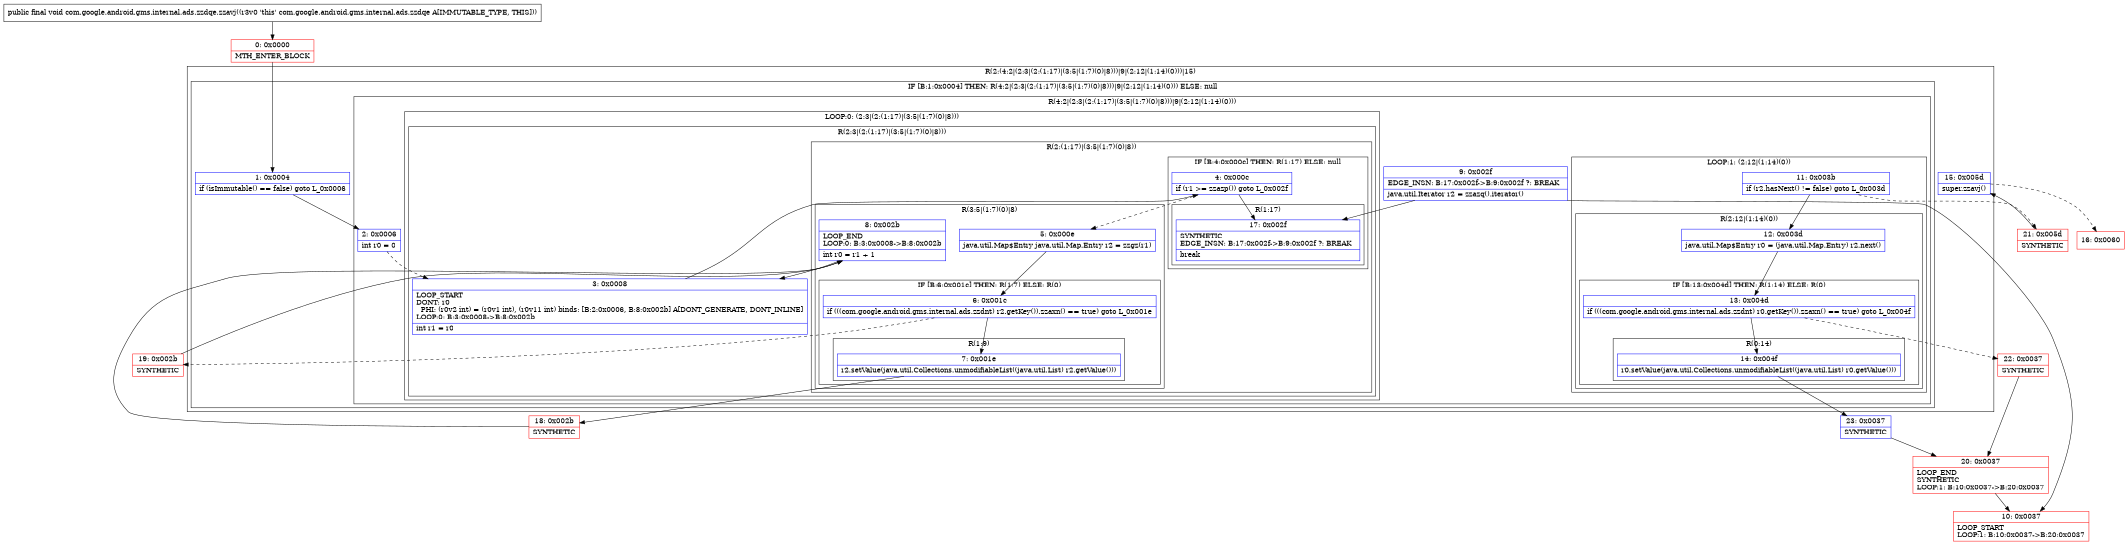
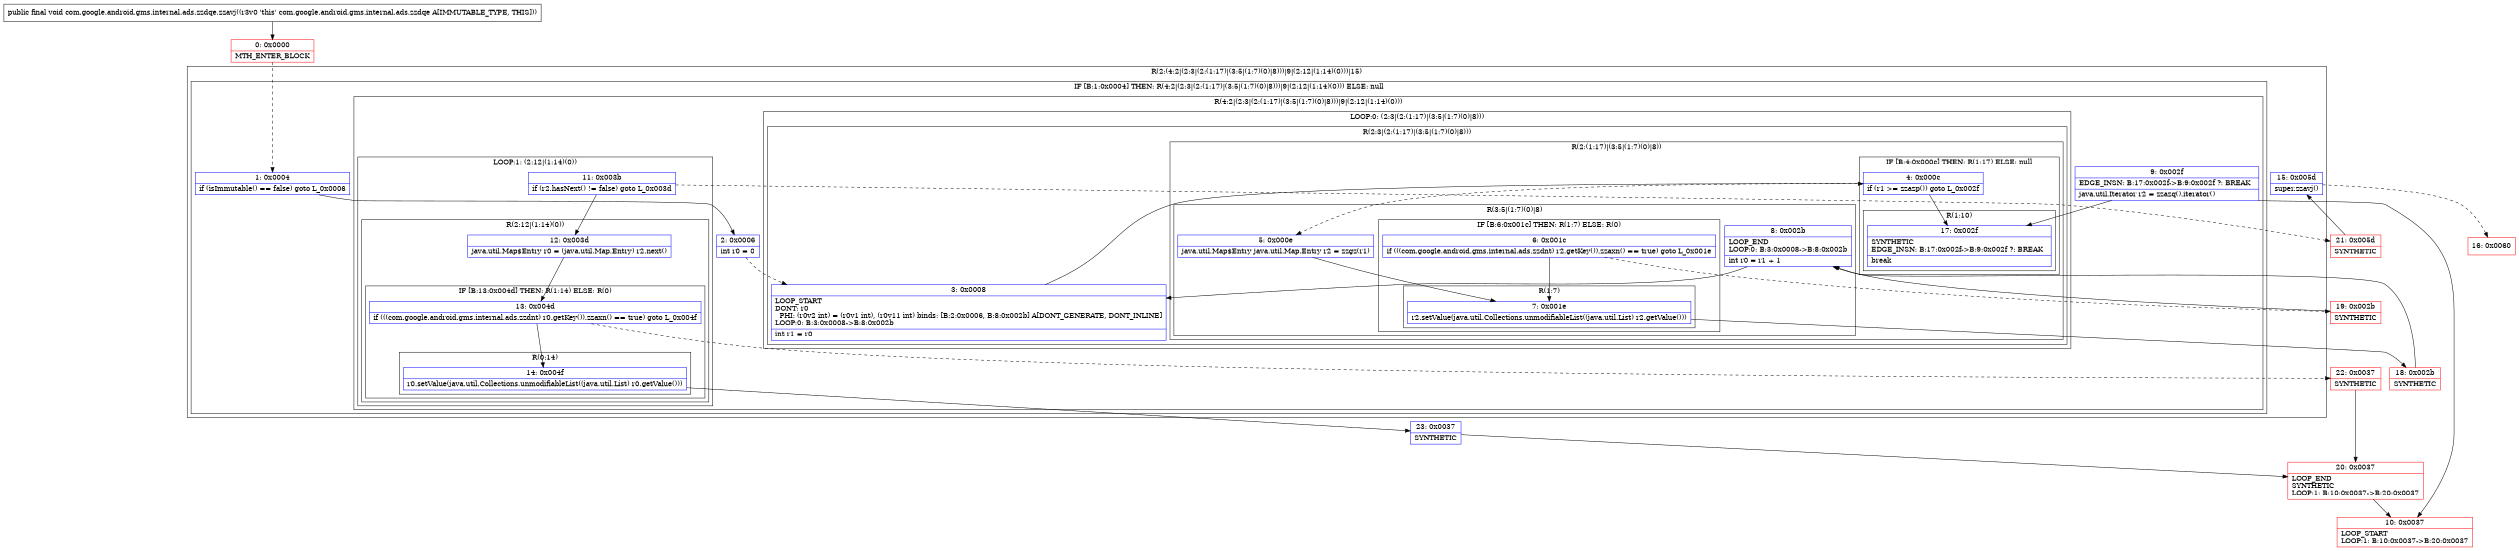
(273, 115) -> (273, 115)
(1268, 210) -> (1959, 216)
(1025, 272) -> (1401, 281)
(979, 344) -> (1549, 292)
